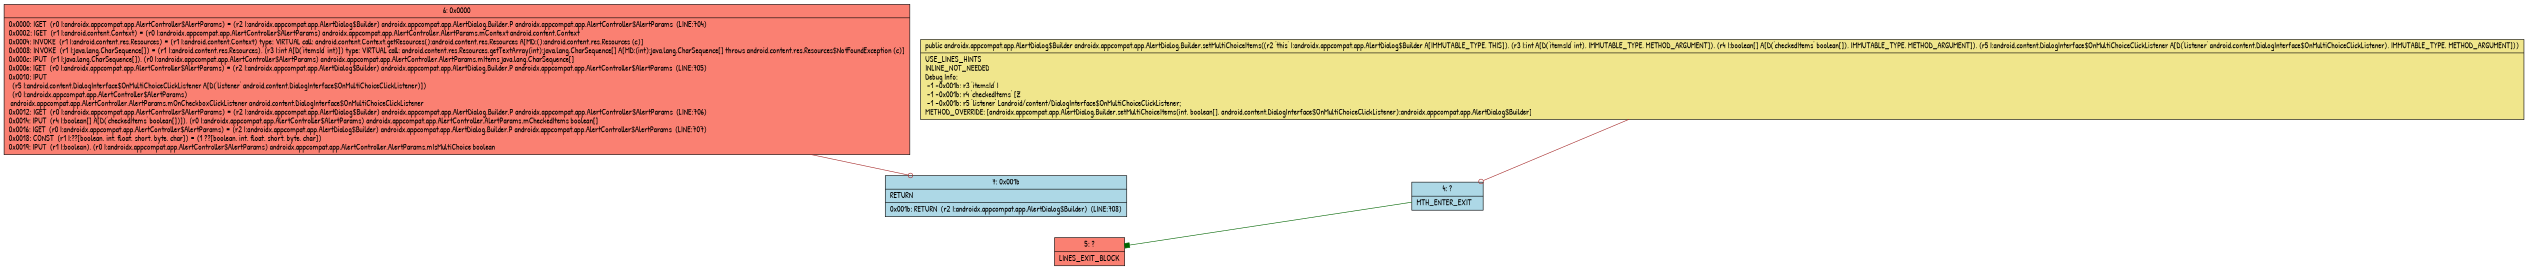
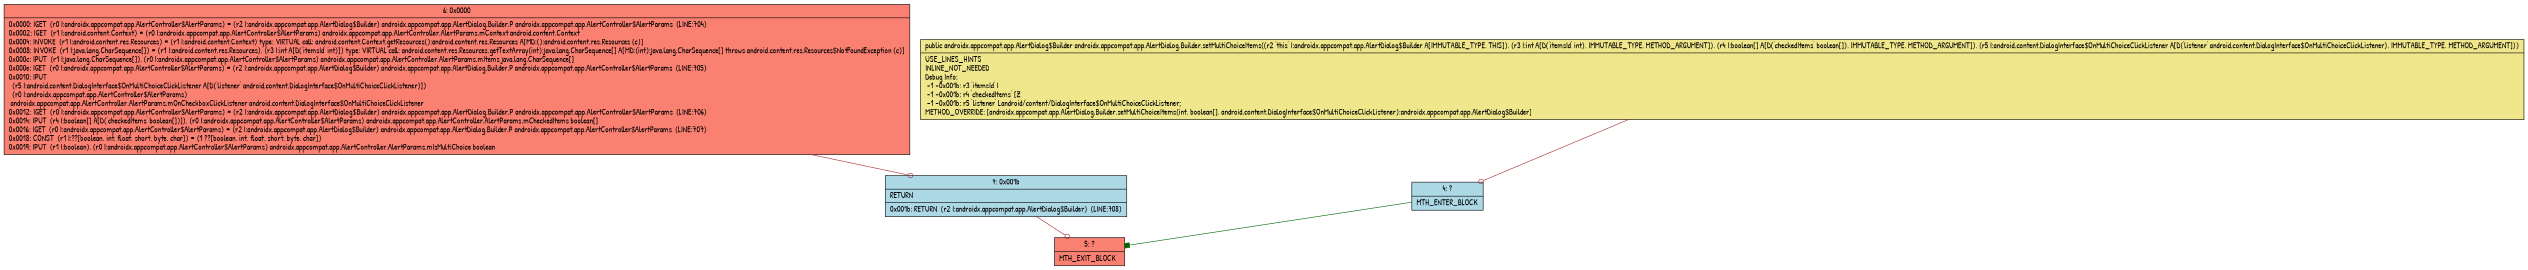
(1444, 203) -> (1447, 203)
none -> (1051, 226)
(1090, 258) -> (1088, 258)
